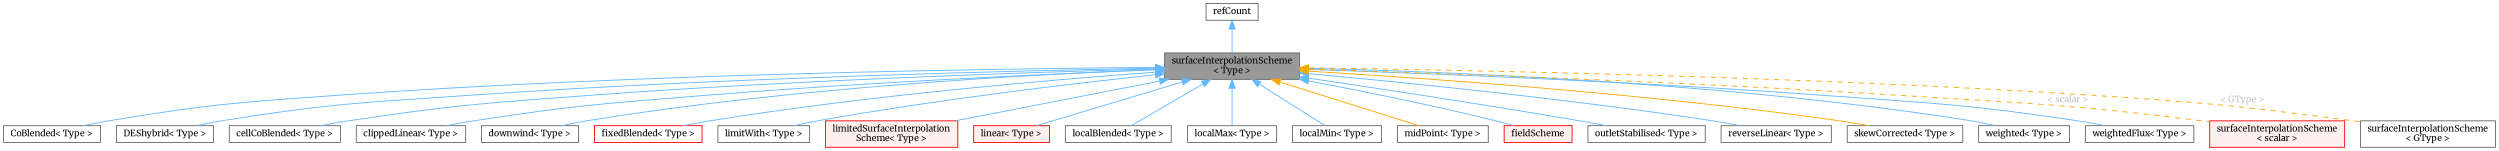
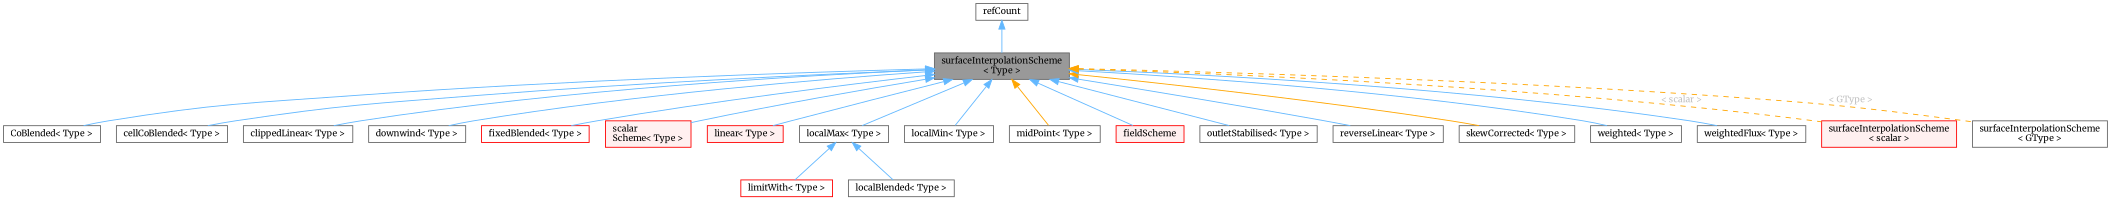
(974, 97) -> (812, 164)
(1167, 105) -> (876, 164)
(165, 134) -> none
(764, 134) -> (787, 188)
(892, 134) -> (648, 134)
